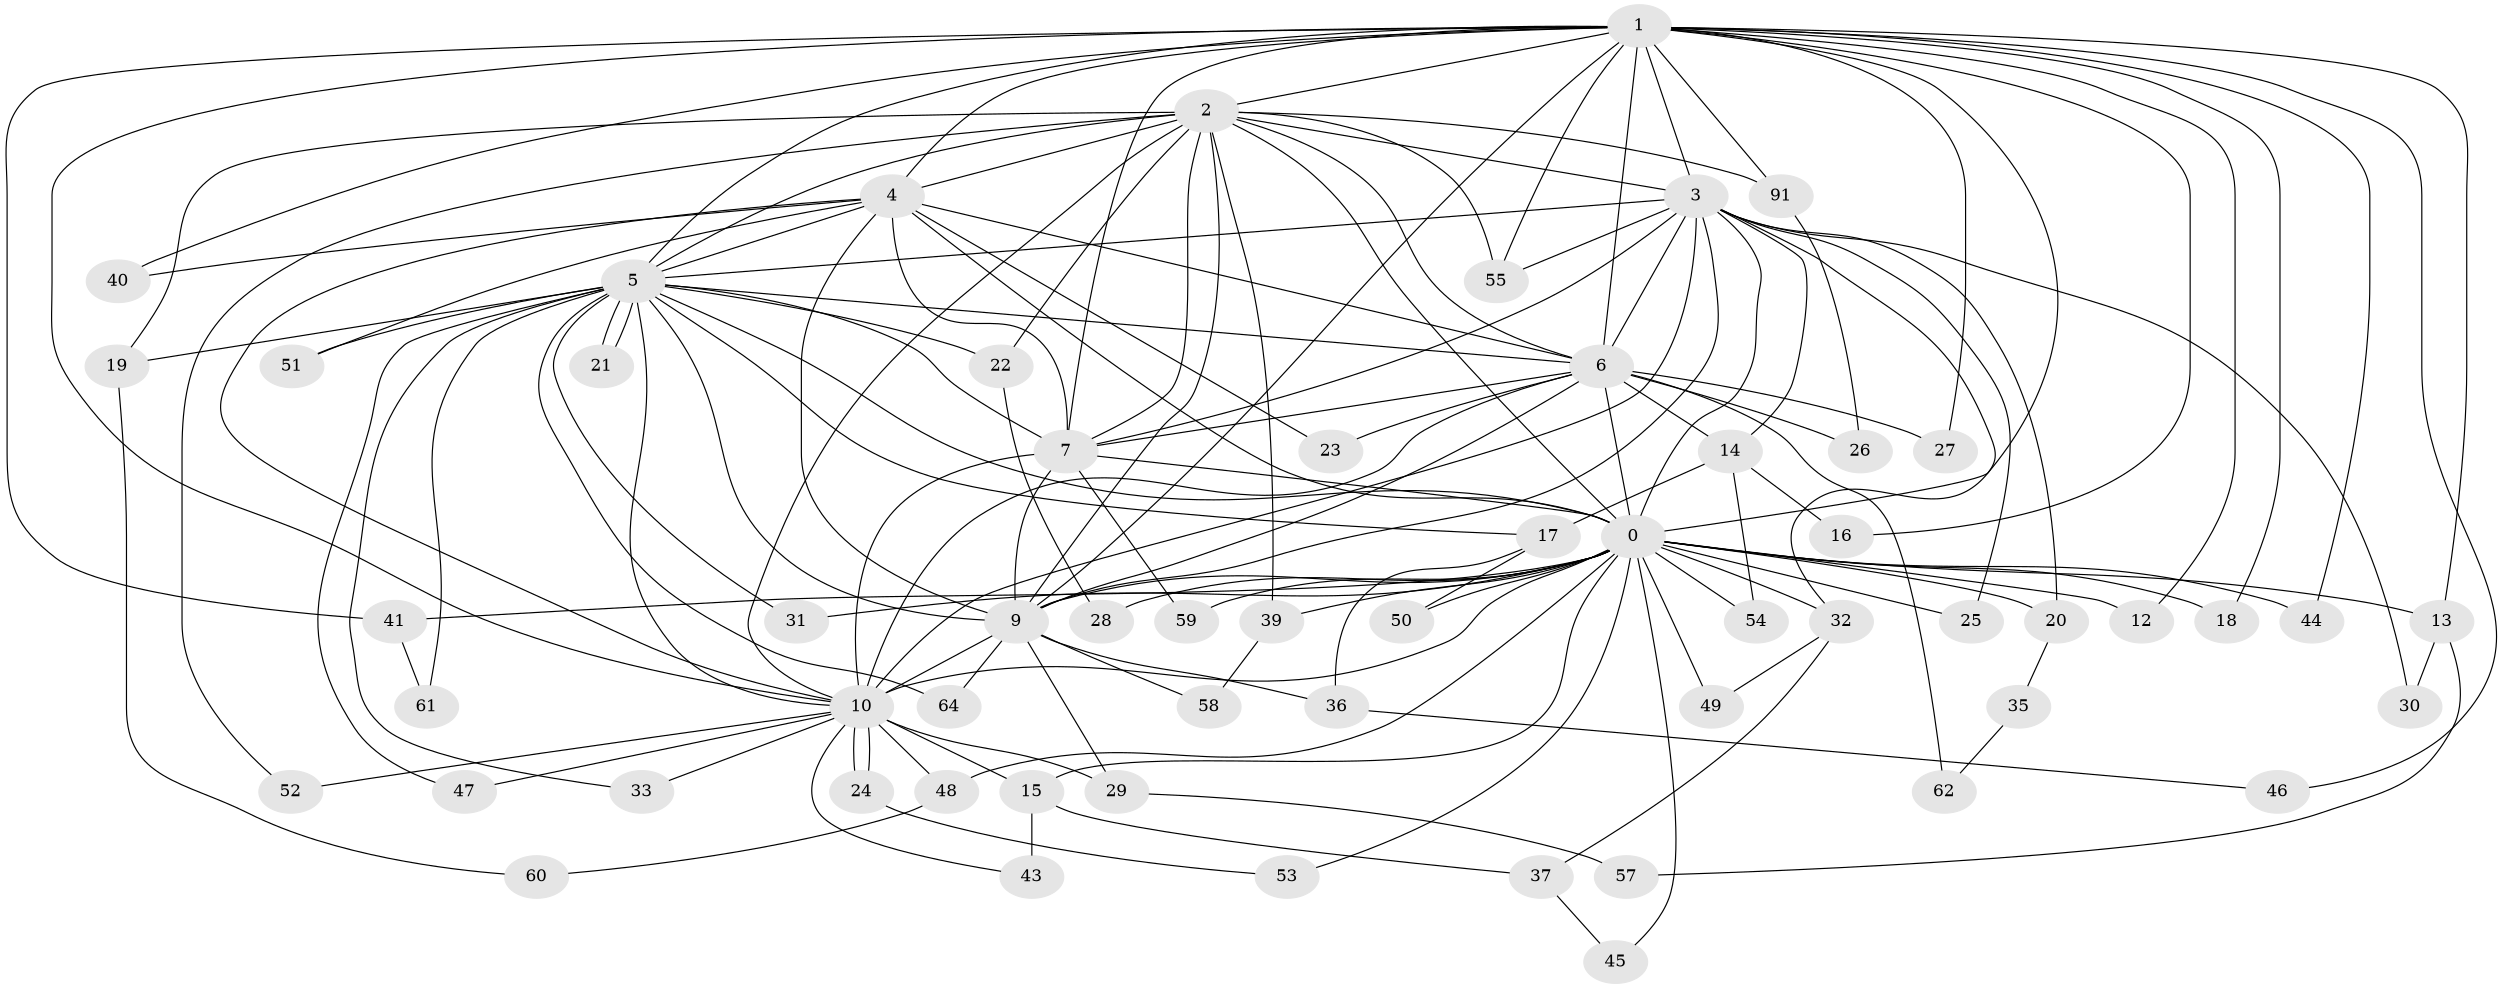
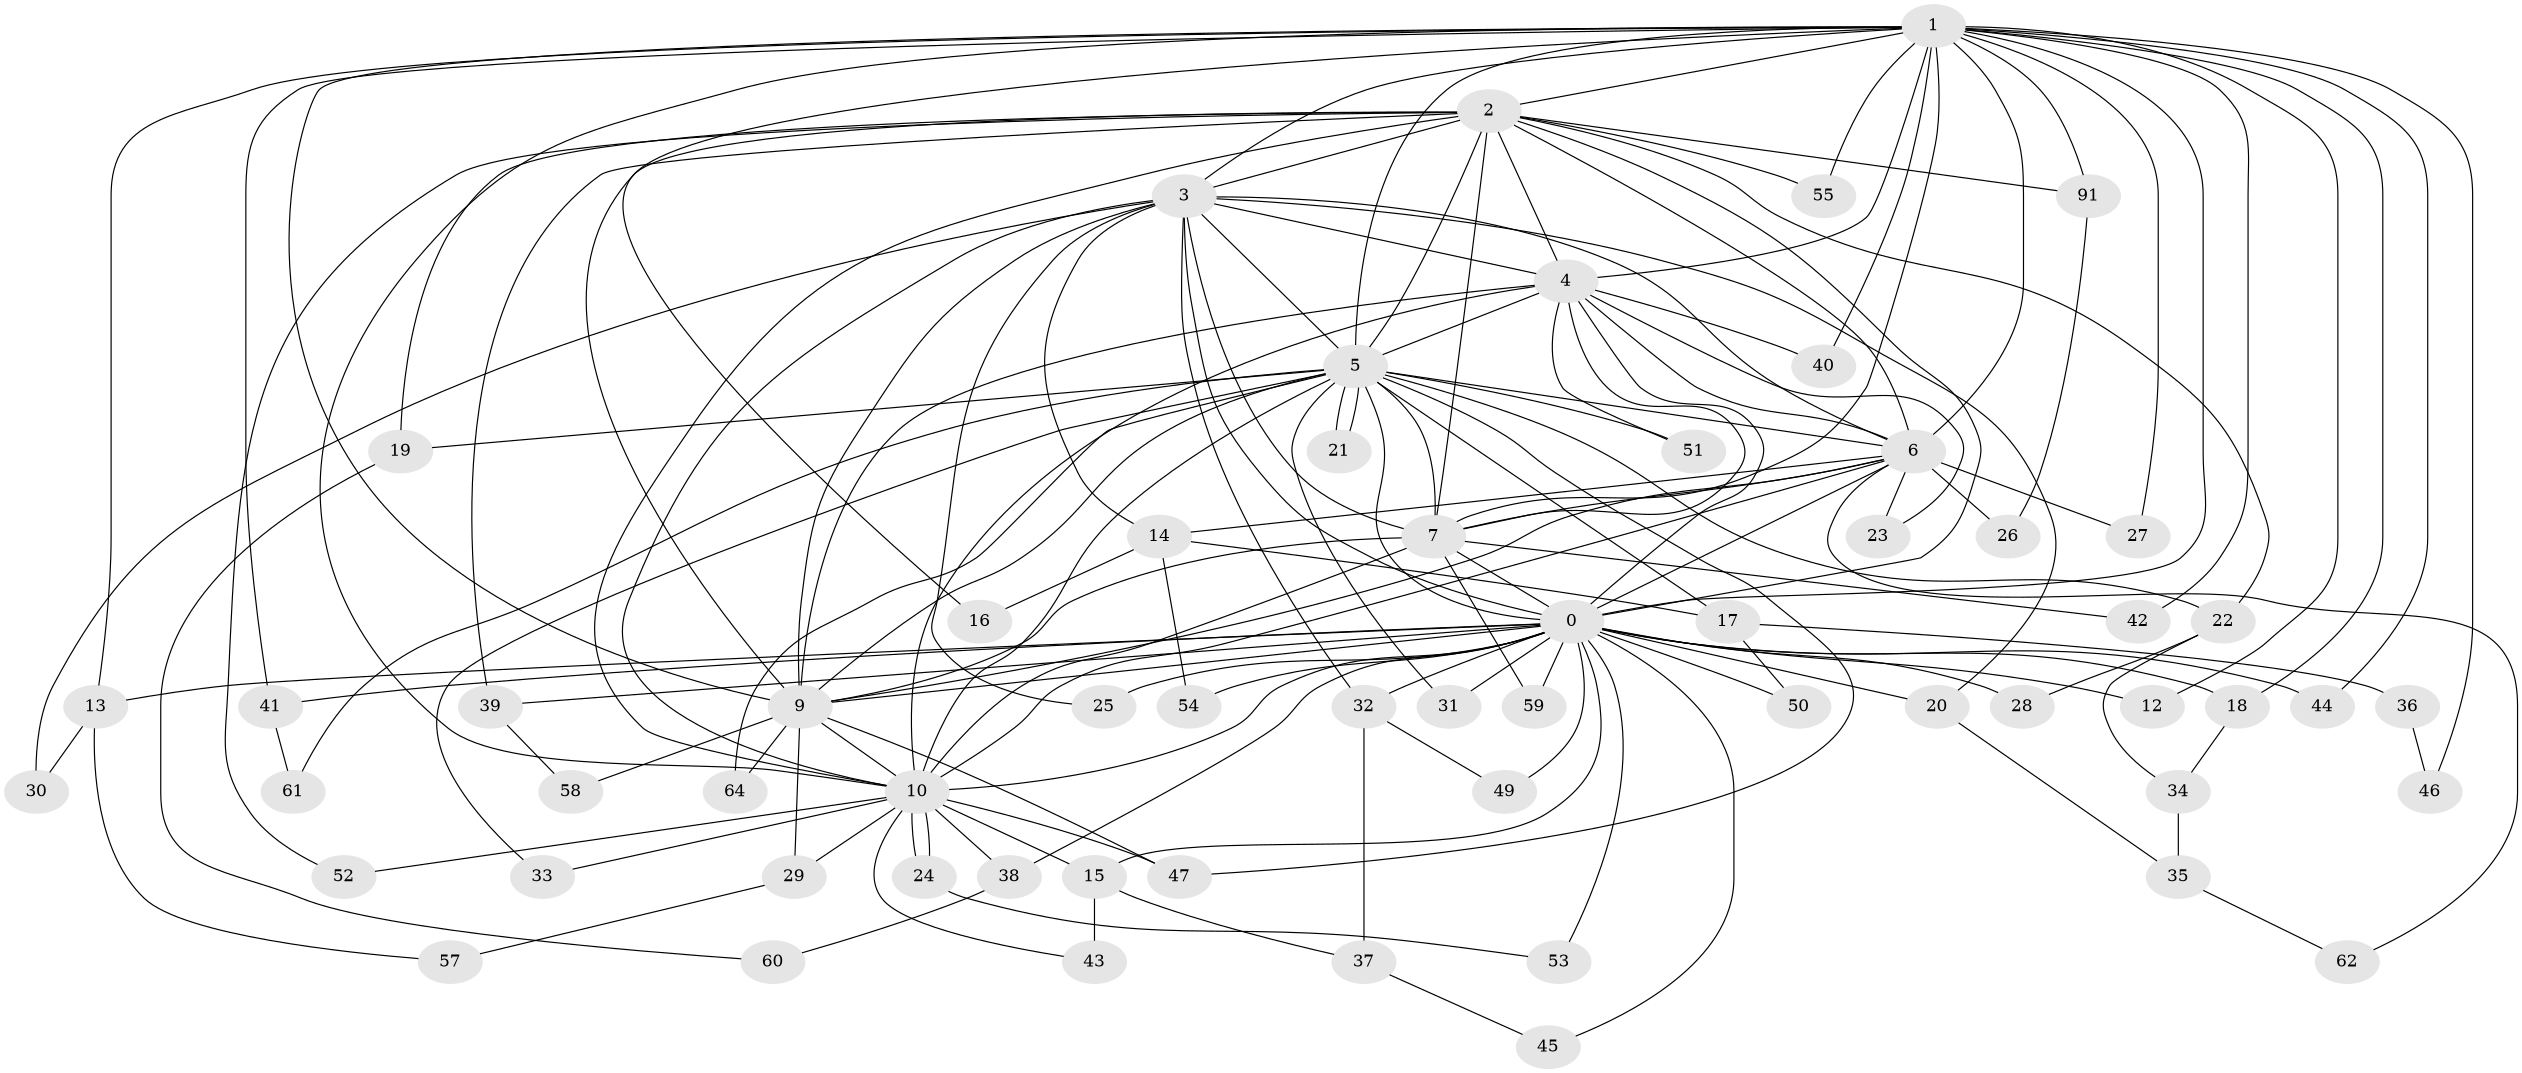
(1596, 239) -> (1383, 241)
none -> (2138, 622)
(1139, 665) -> (977, 778)
(947, 792) -> (1009, 877)
none -> (2178, 792)
